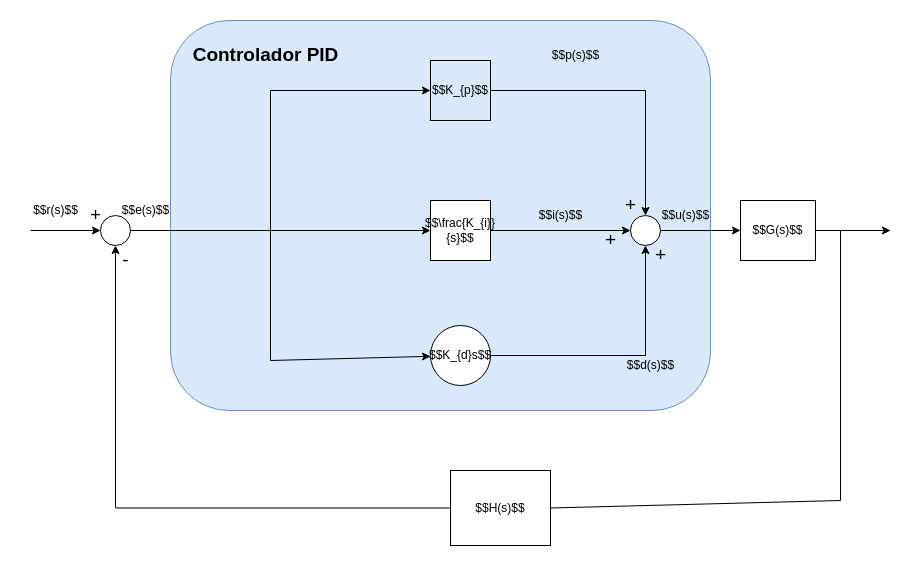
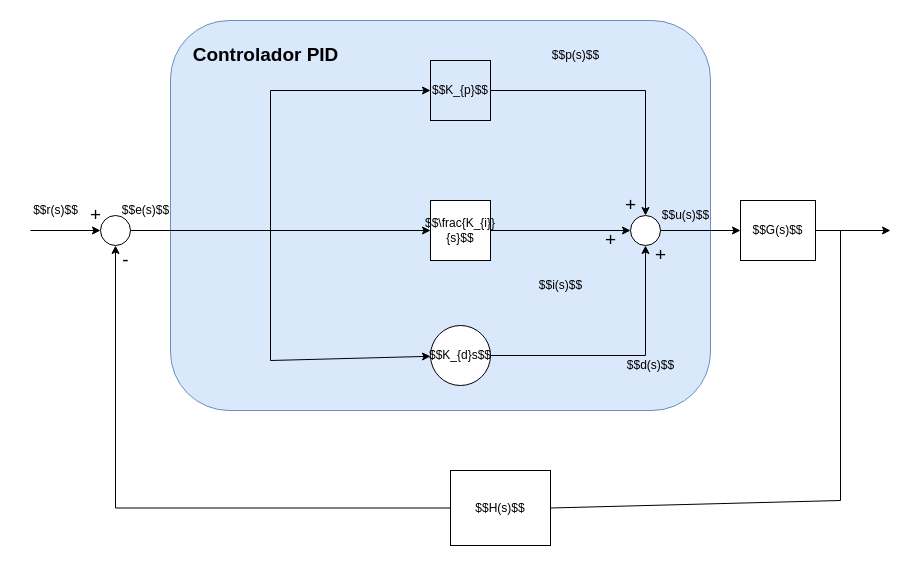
(561, 216) -> (561, 286)
